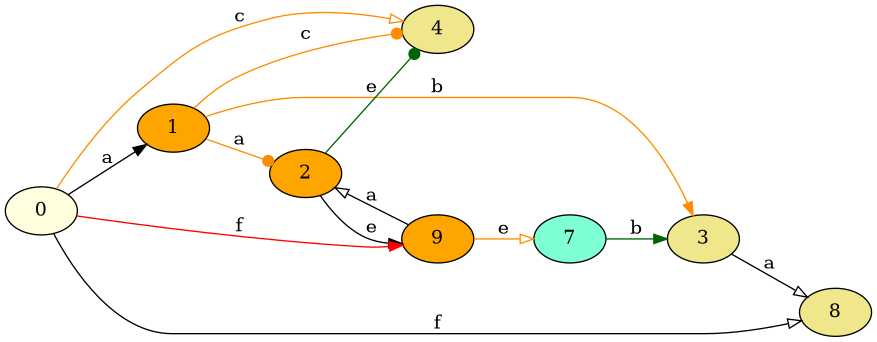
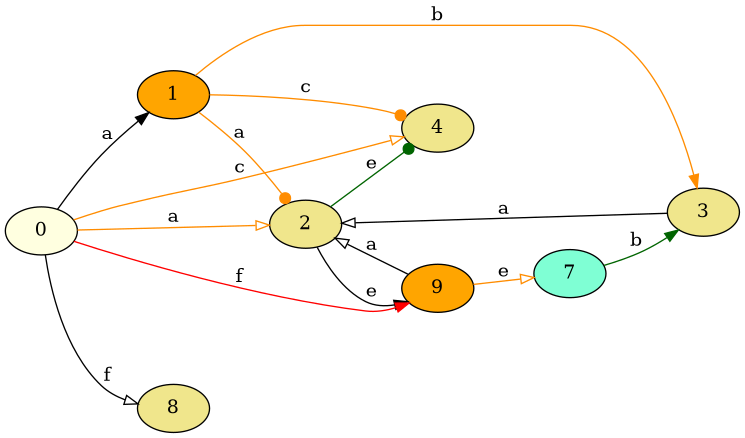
(306, 174) -> (306, 224)
none -> (167, 228)
(763, 272) -> (511, 218)
